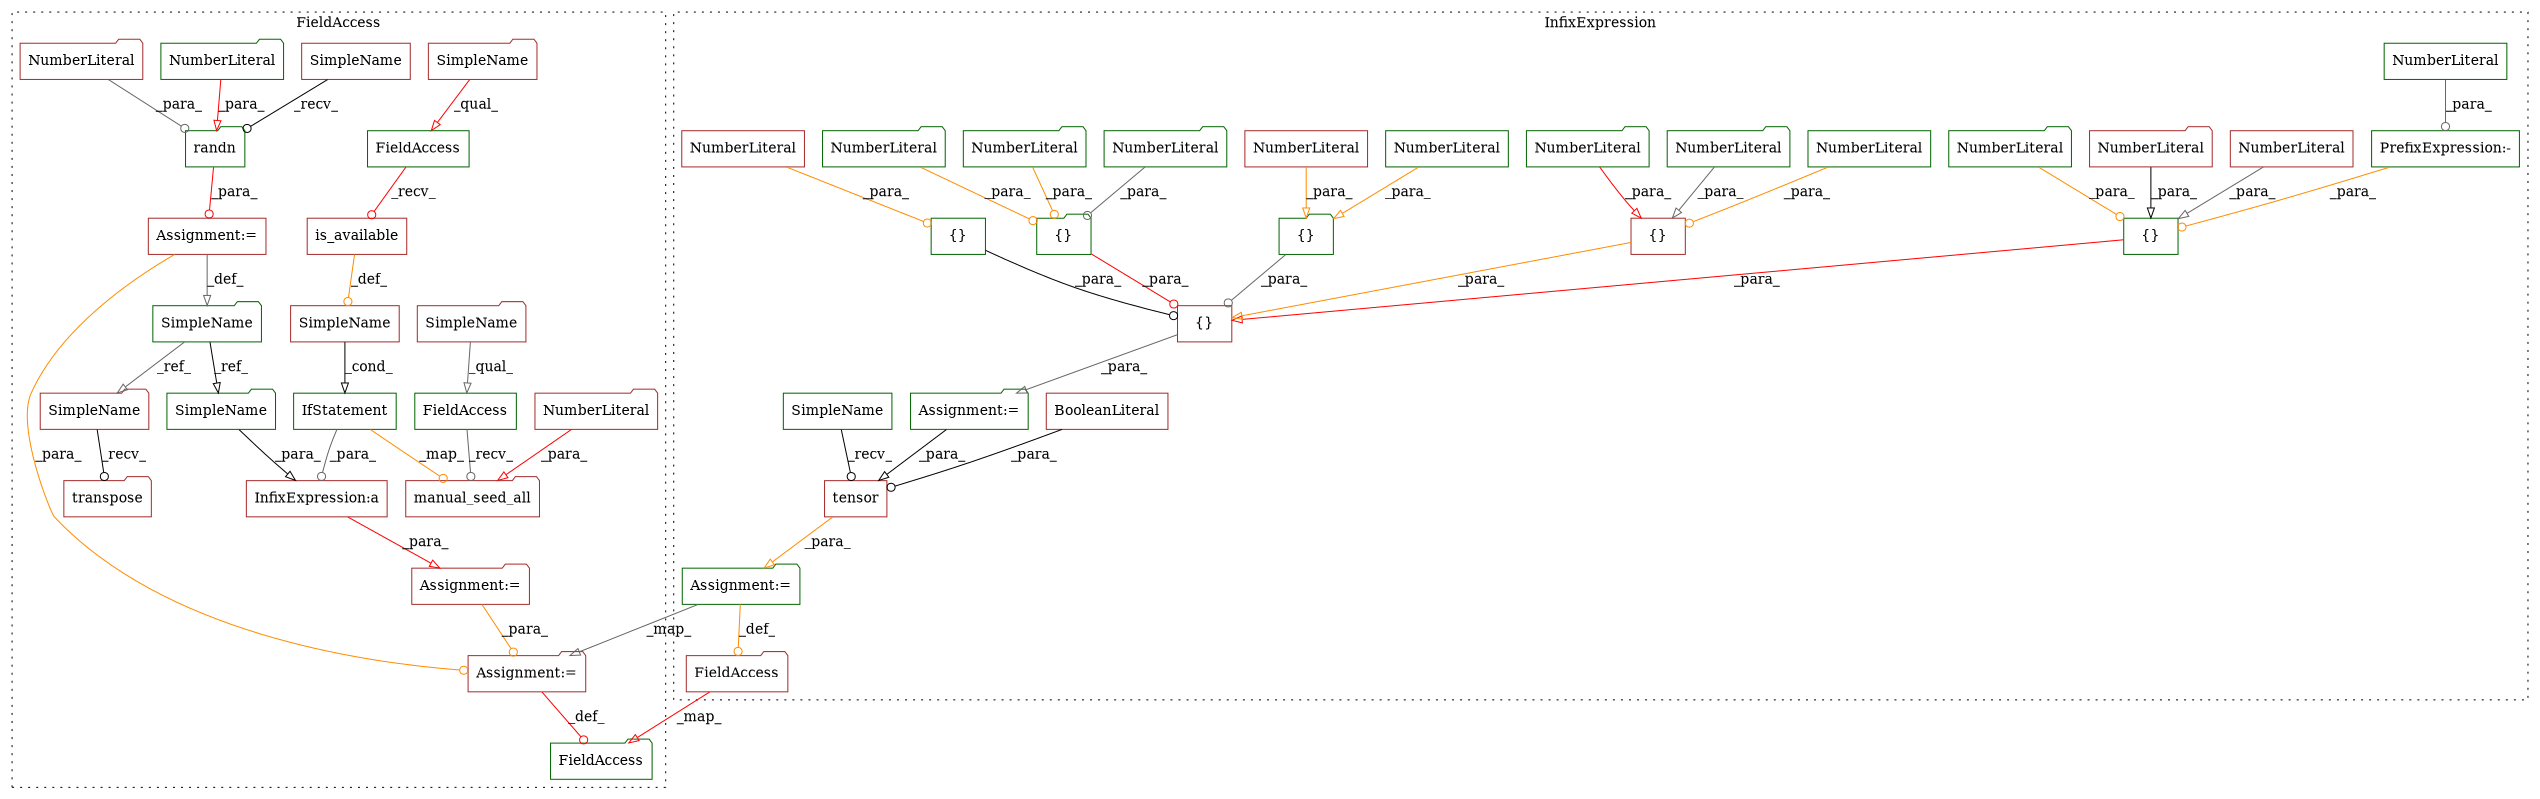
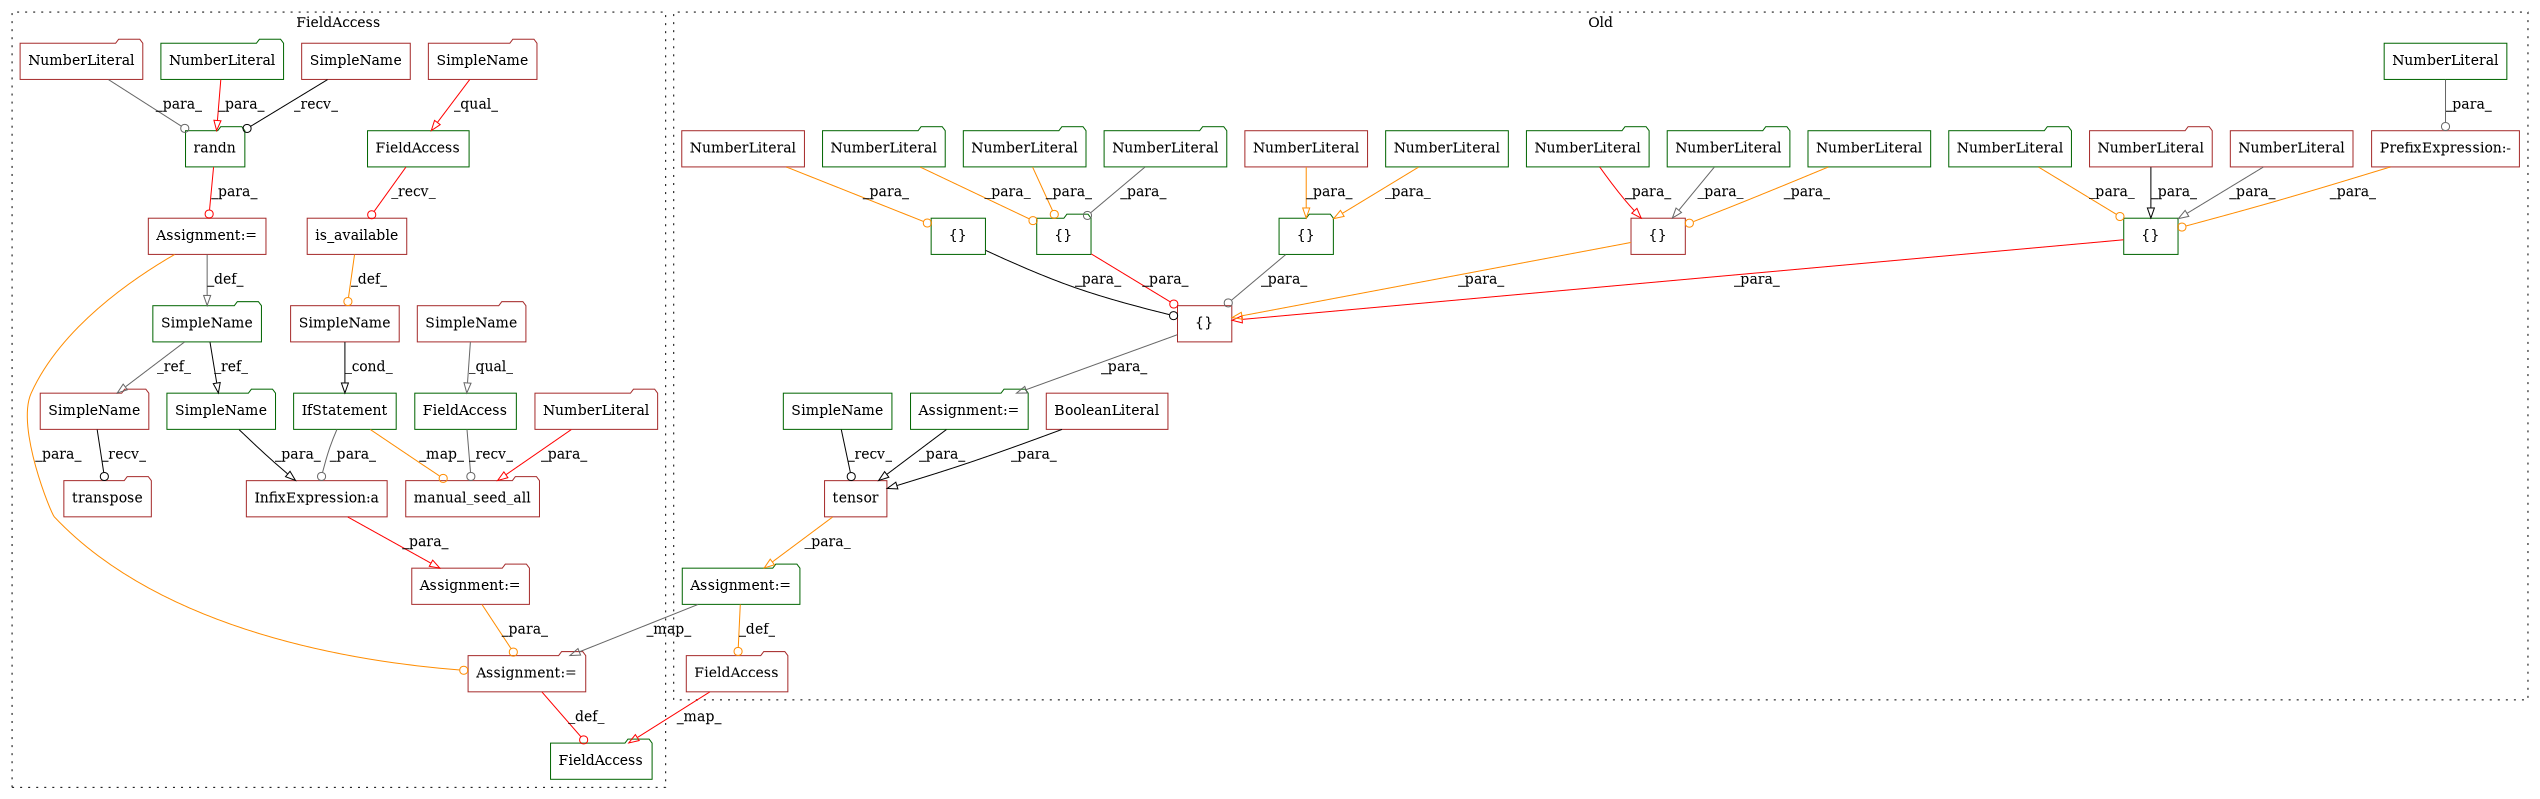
(1601, 24) -> (1601, 24)
(2446, 149) -> (2446, 149)
(979, 459) -> (980, 459)
